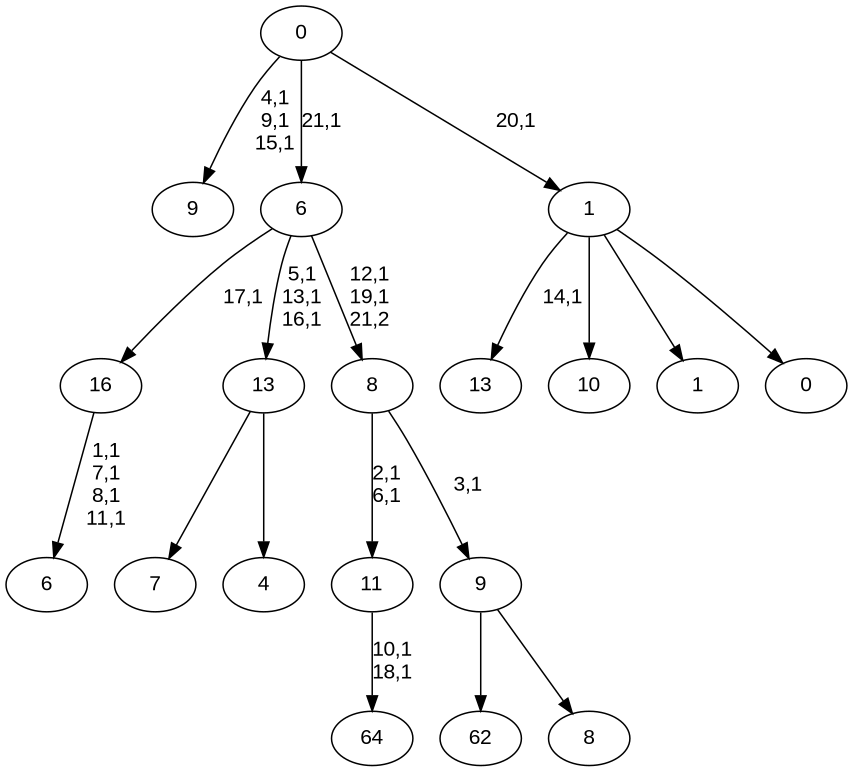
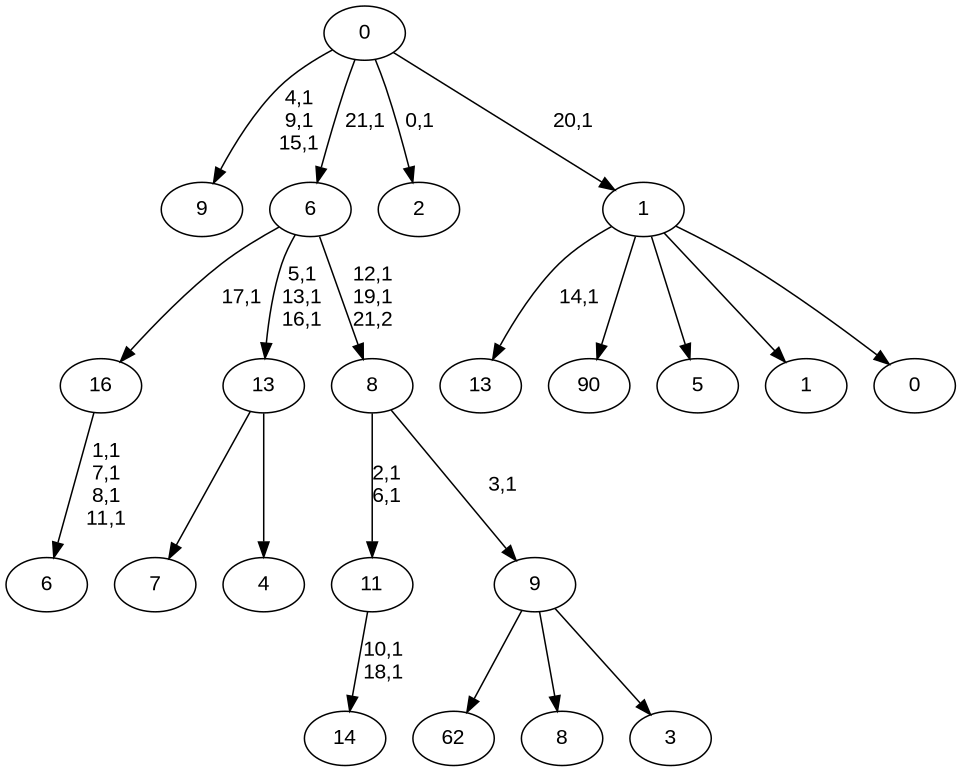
none -> (419, 209)
(589, 386) -> (589, 386)
none -> (698, 386)
(372, 738) -> (345, 738)
none -> (671, 738)
